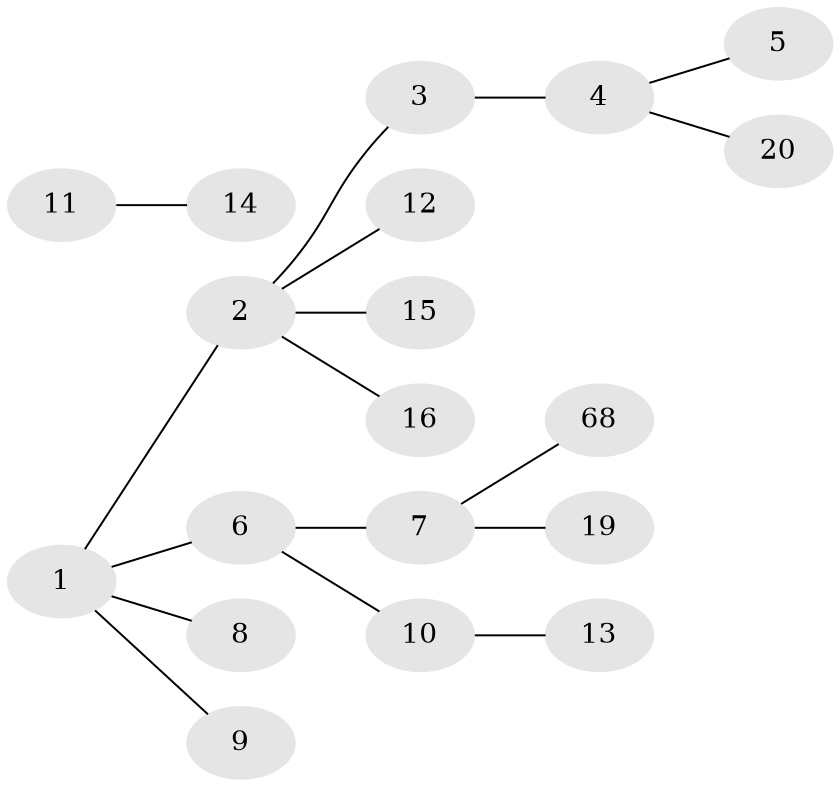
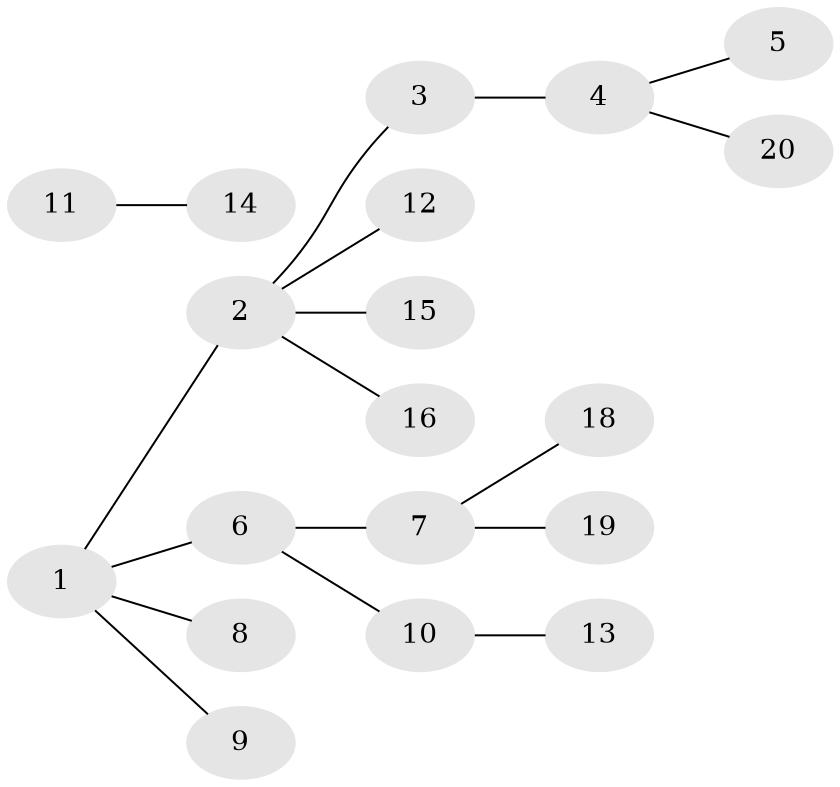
(599, 420) -> (599, 420)
